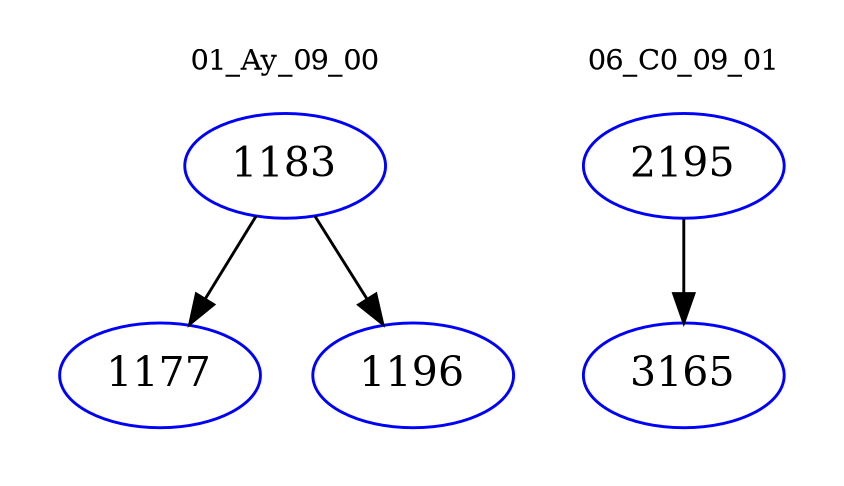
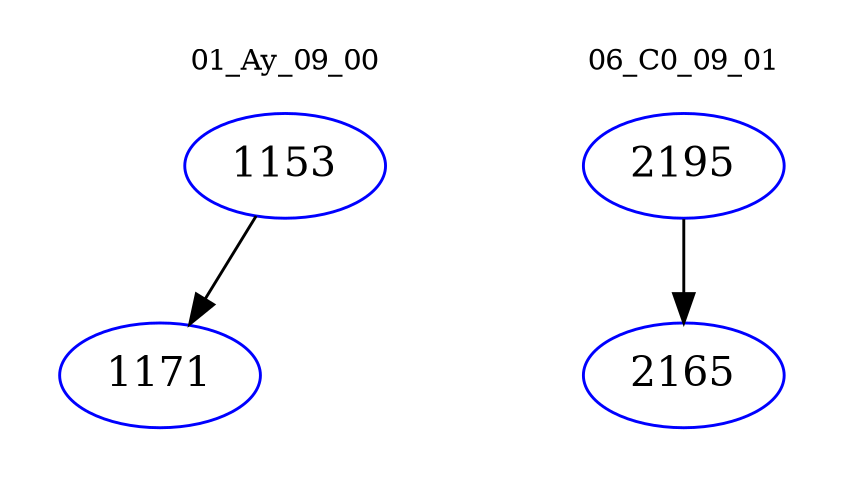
(285, 166) -> (285, 166)
(160, 375) -> (160, 375)
(413, 375) -> none
(684, 375) -> (684, 375)
